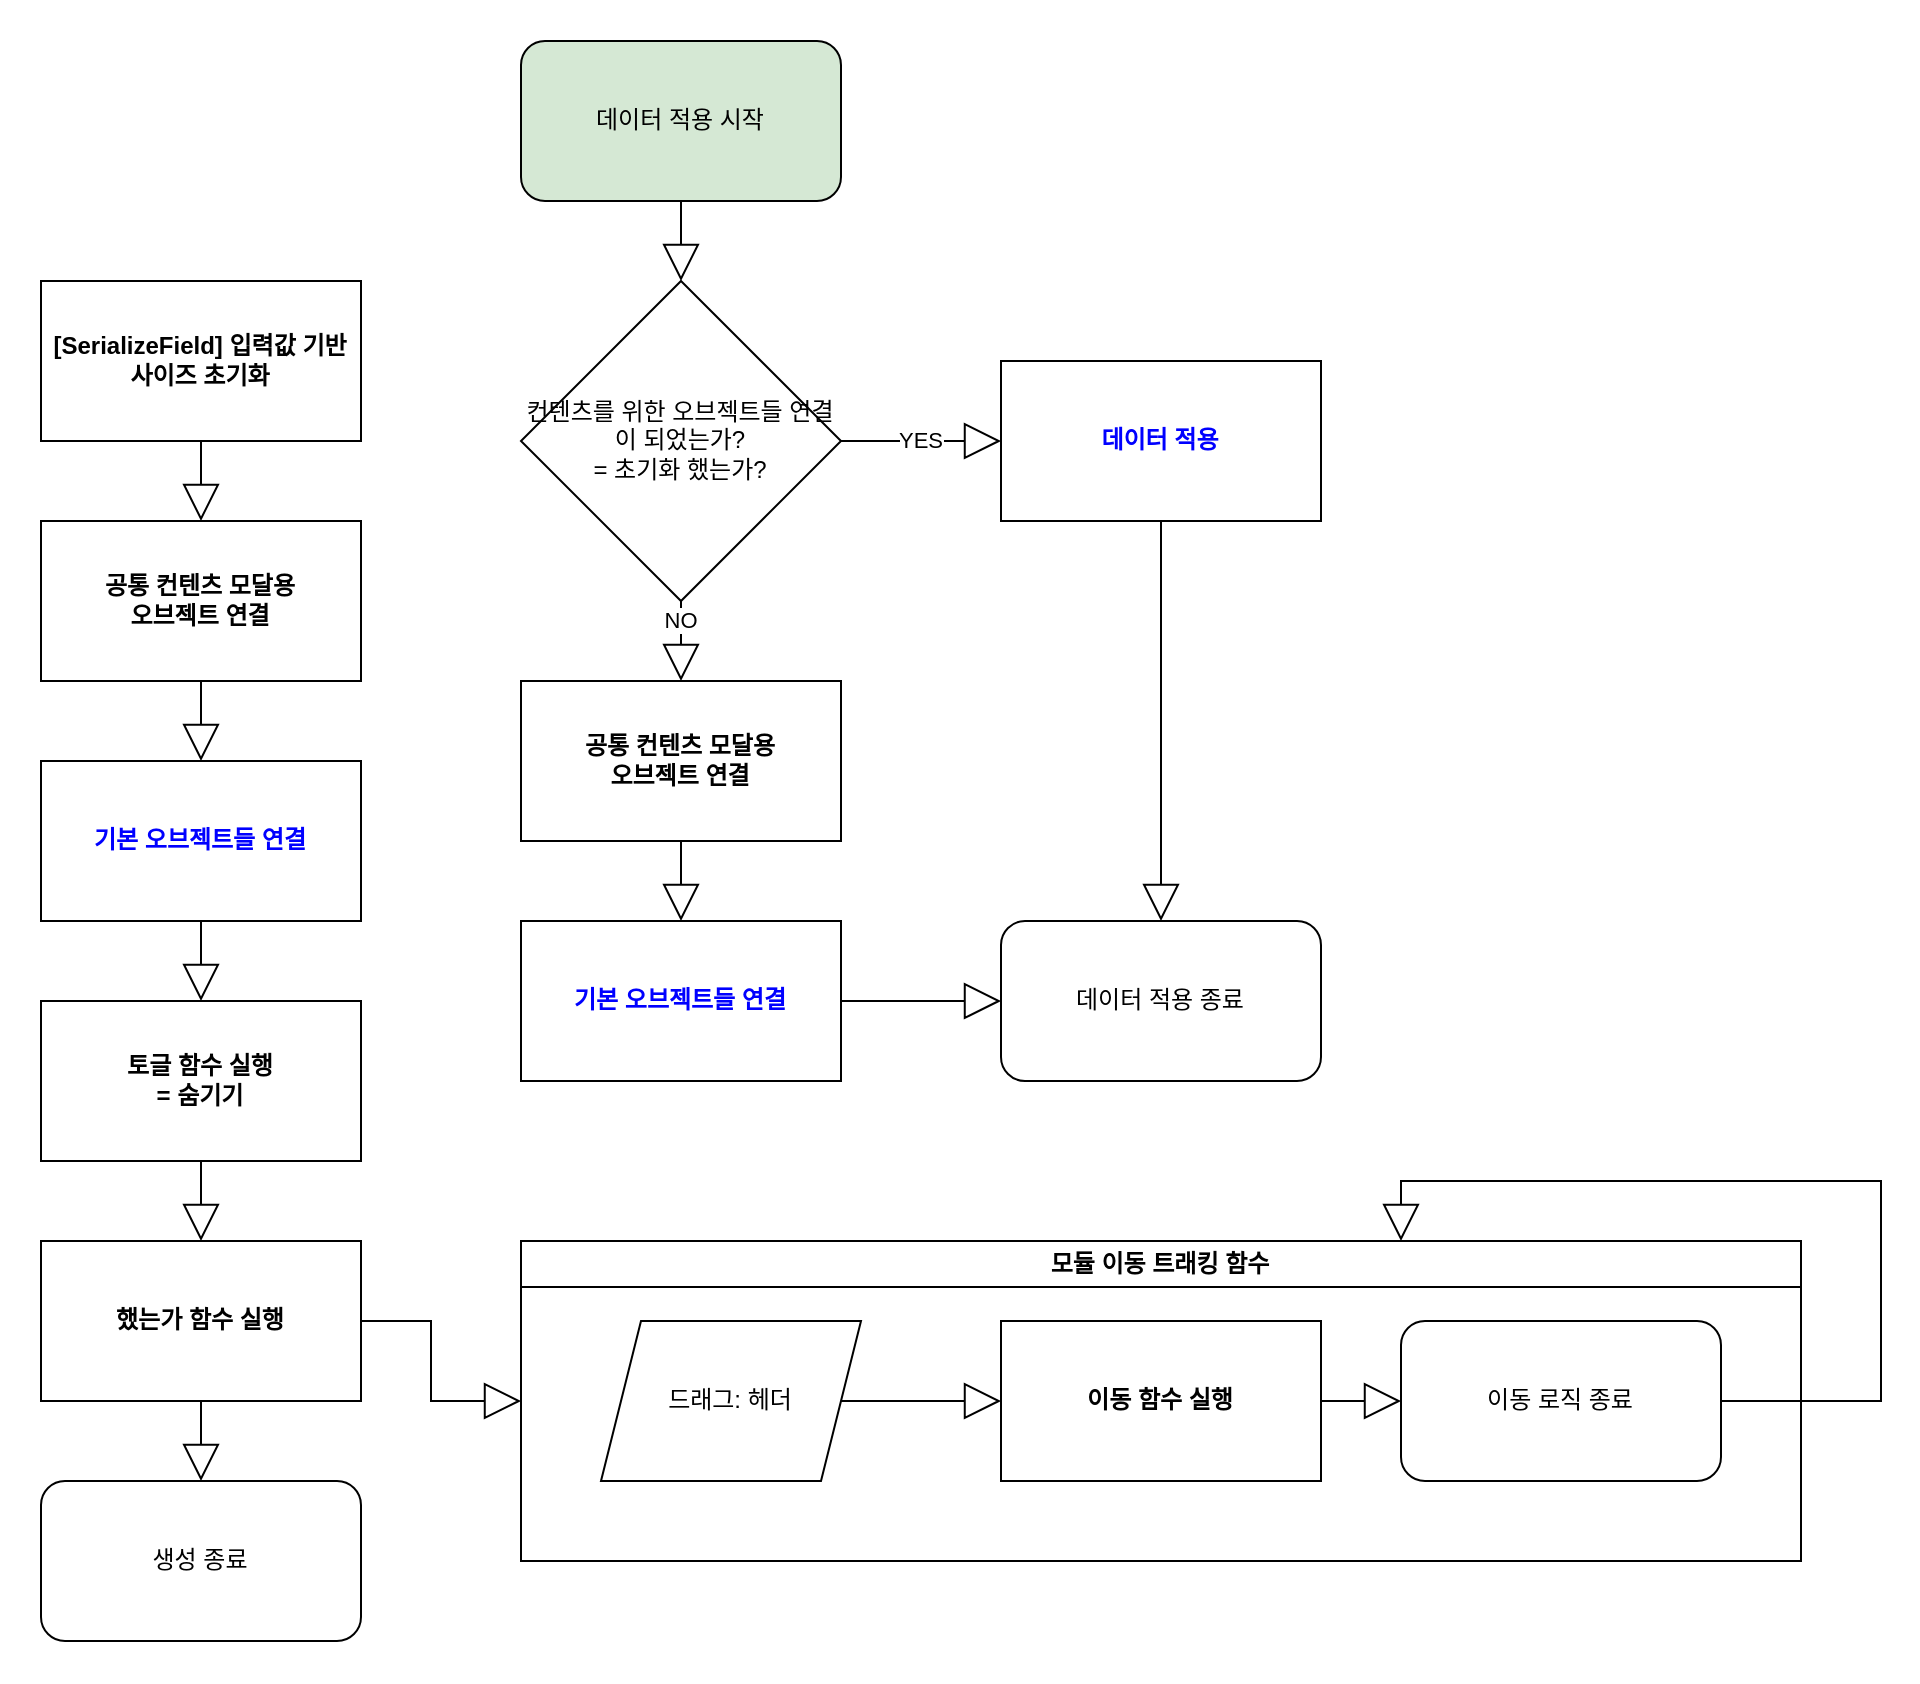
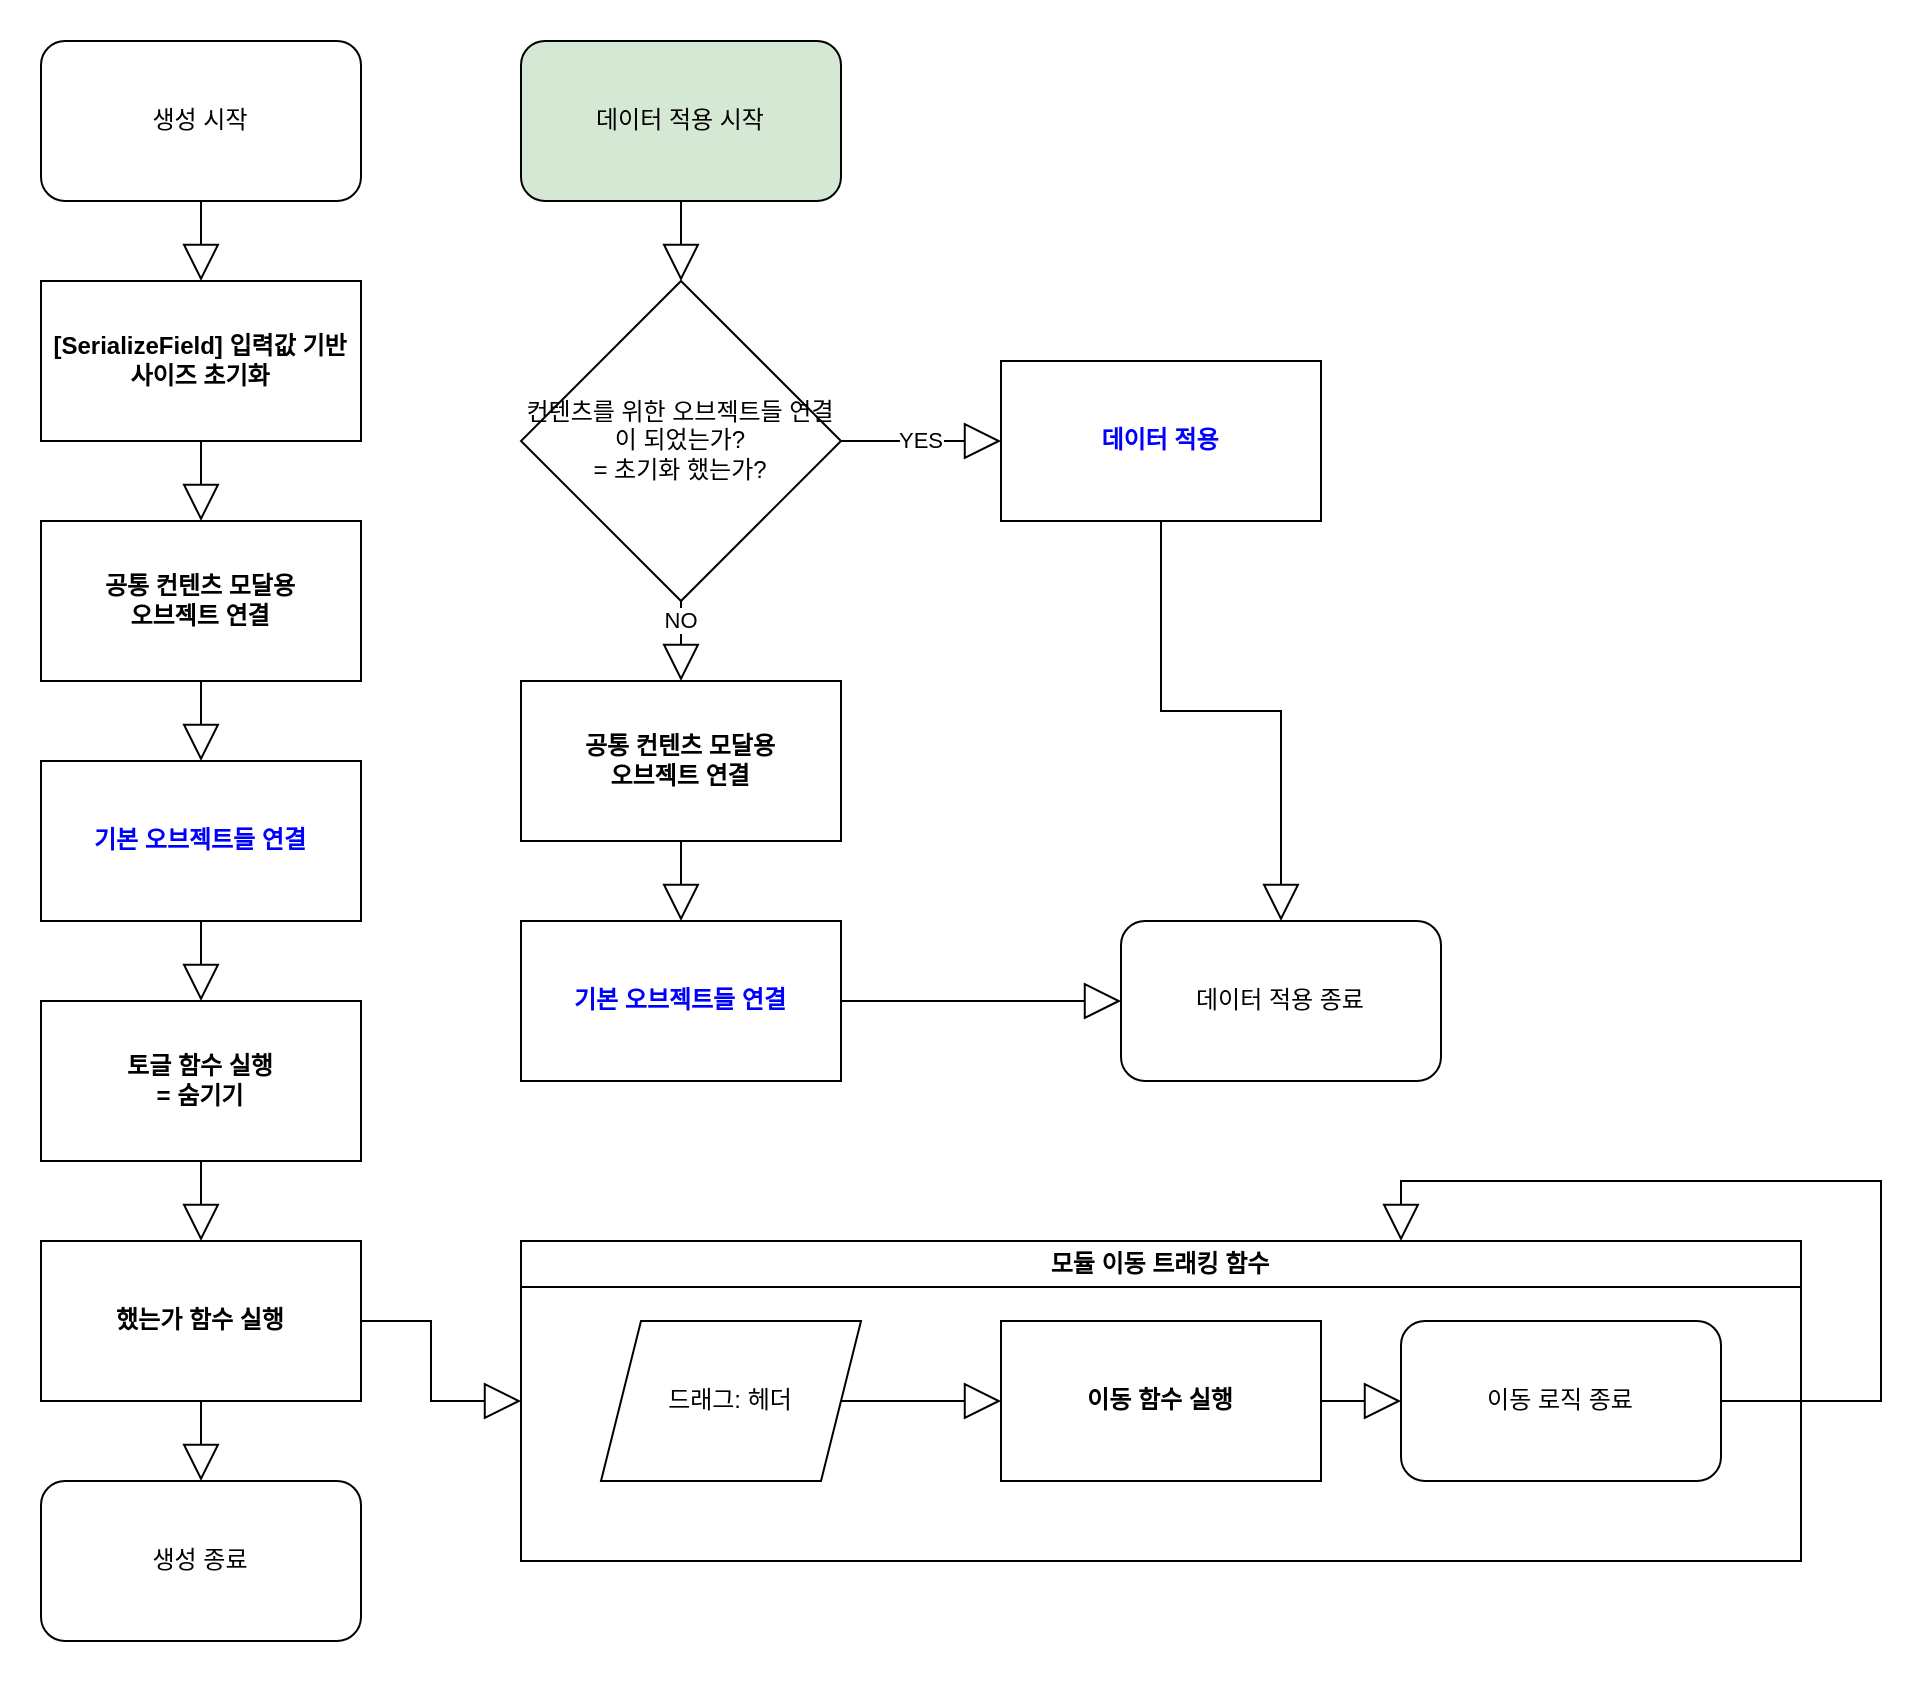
none -> (201, 121)
none -> (201, 240)
(1161, 1001) -> (1281, 1001)
